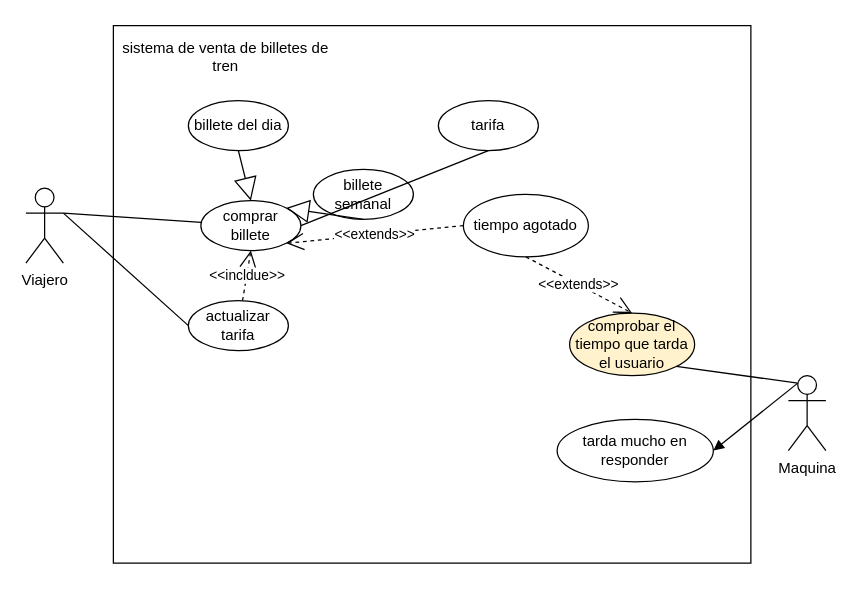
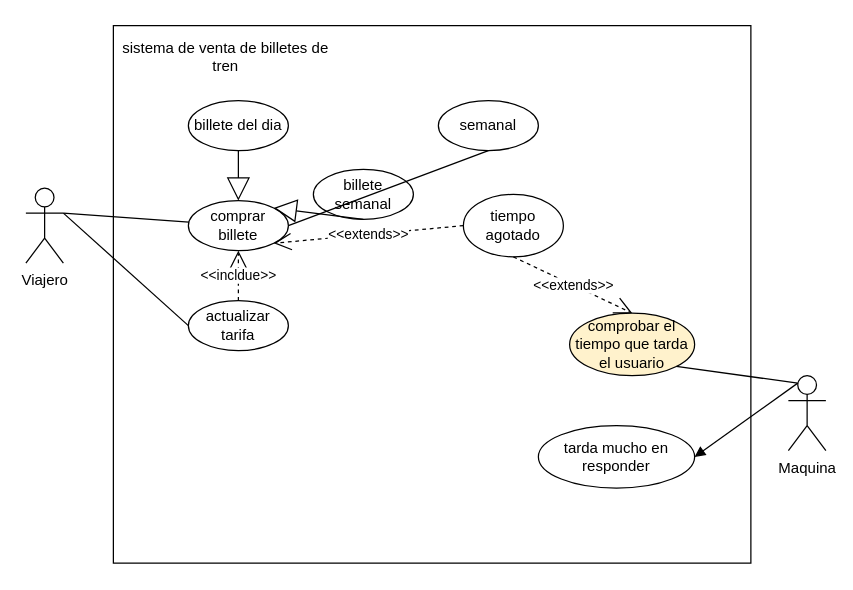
(488, 126) -> (488, 126)
(251, 226) -> (238, 226)
(526, 226) -> (513, 226)
(635, 451) -> (616, 457)
